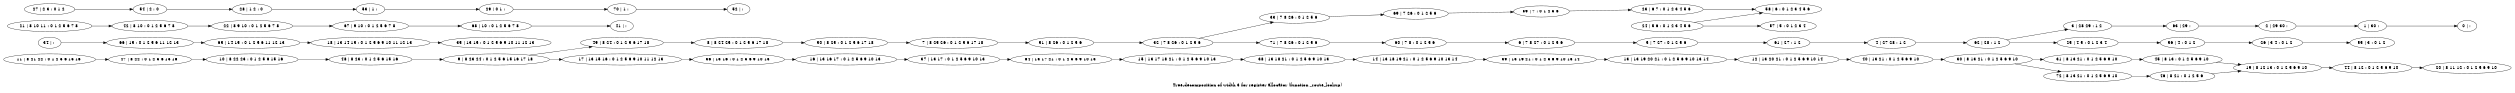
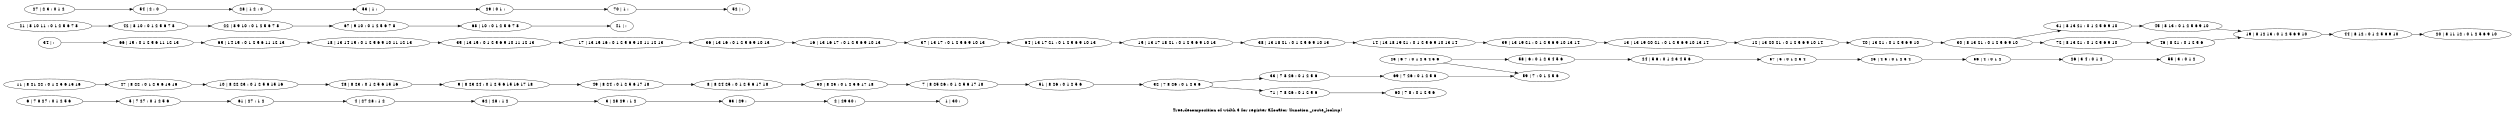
(1599, 10) -> (1479, 68)
(1727, 18) -> (1601, 59)
(2467, 26) -> none
(1476, 43) -> none
(2032, 43) -> (1837, 59)
(554, 59) -> (555, 43)
